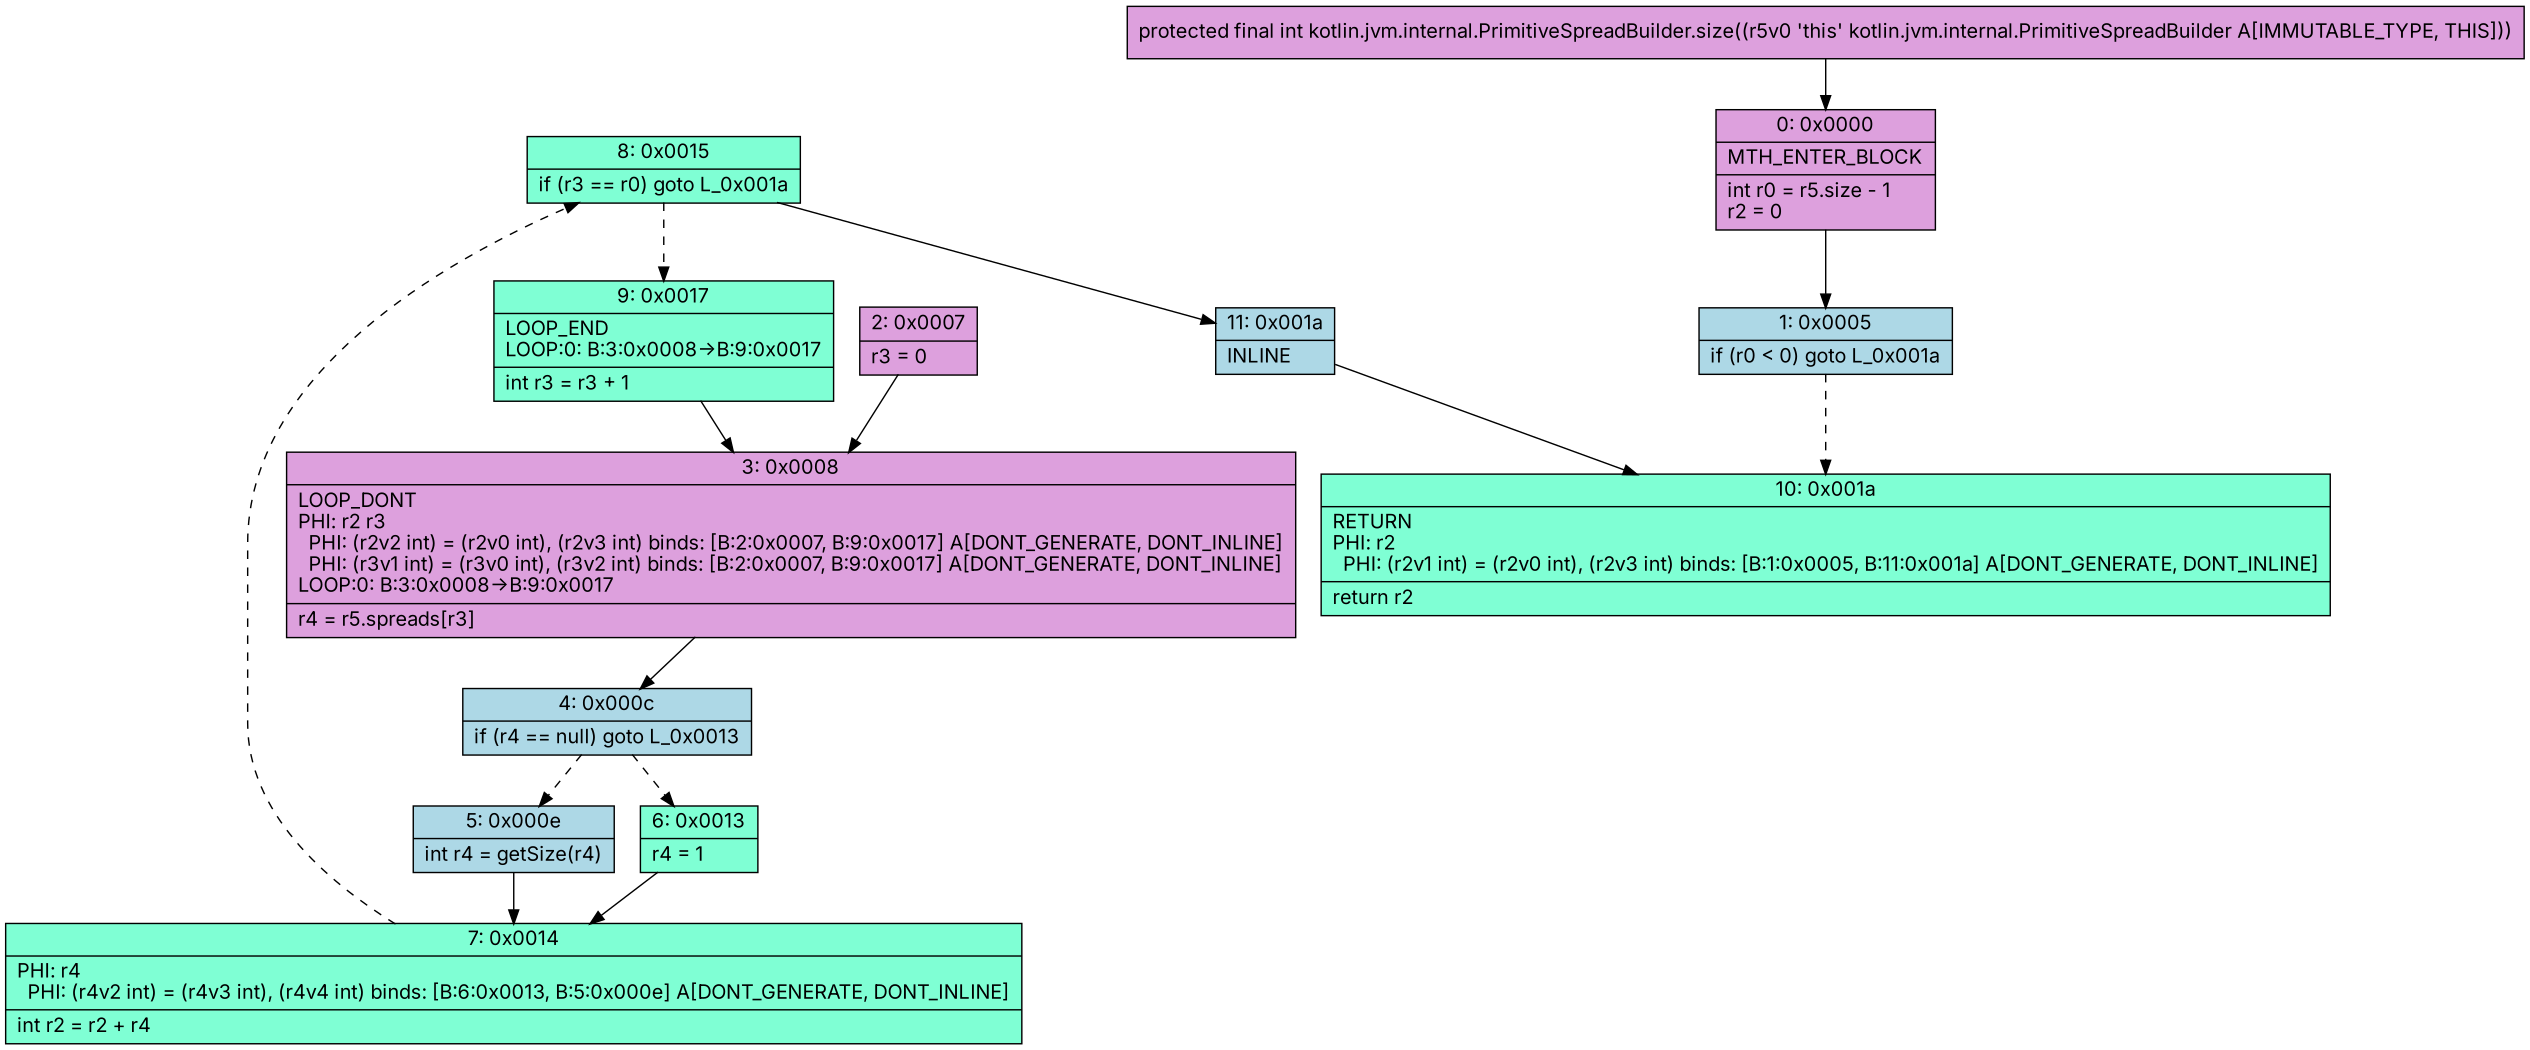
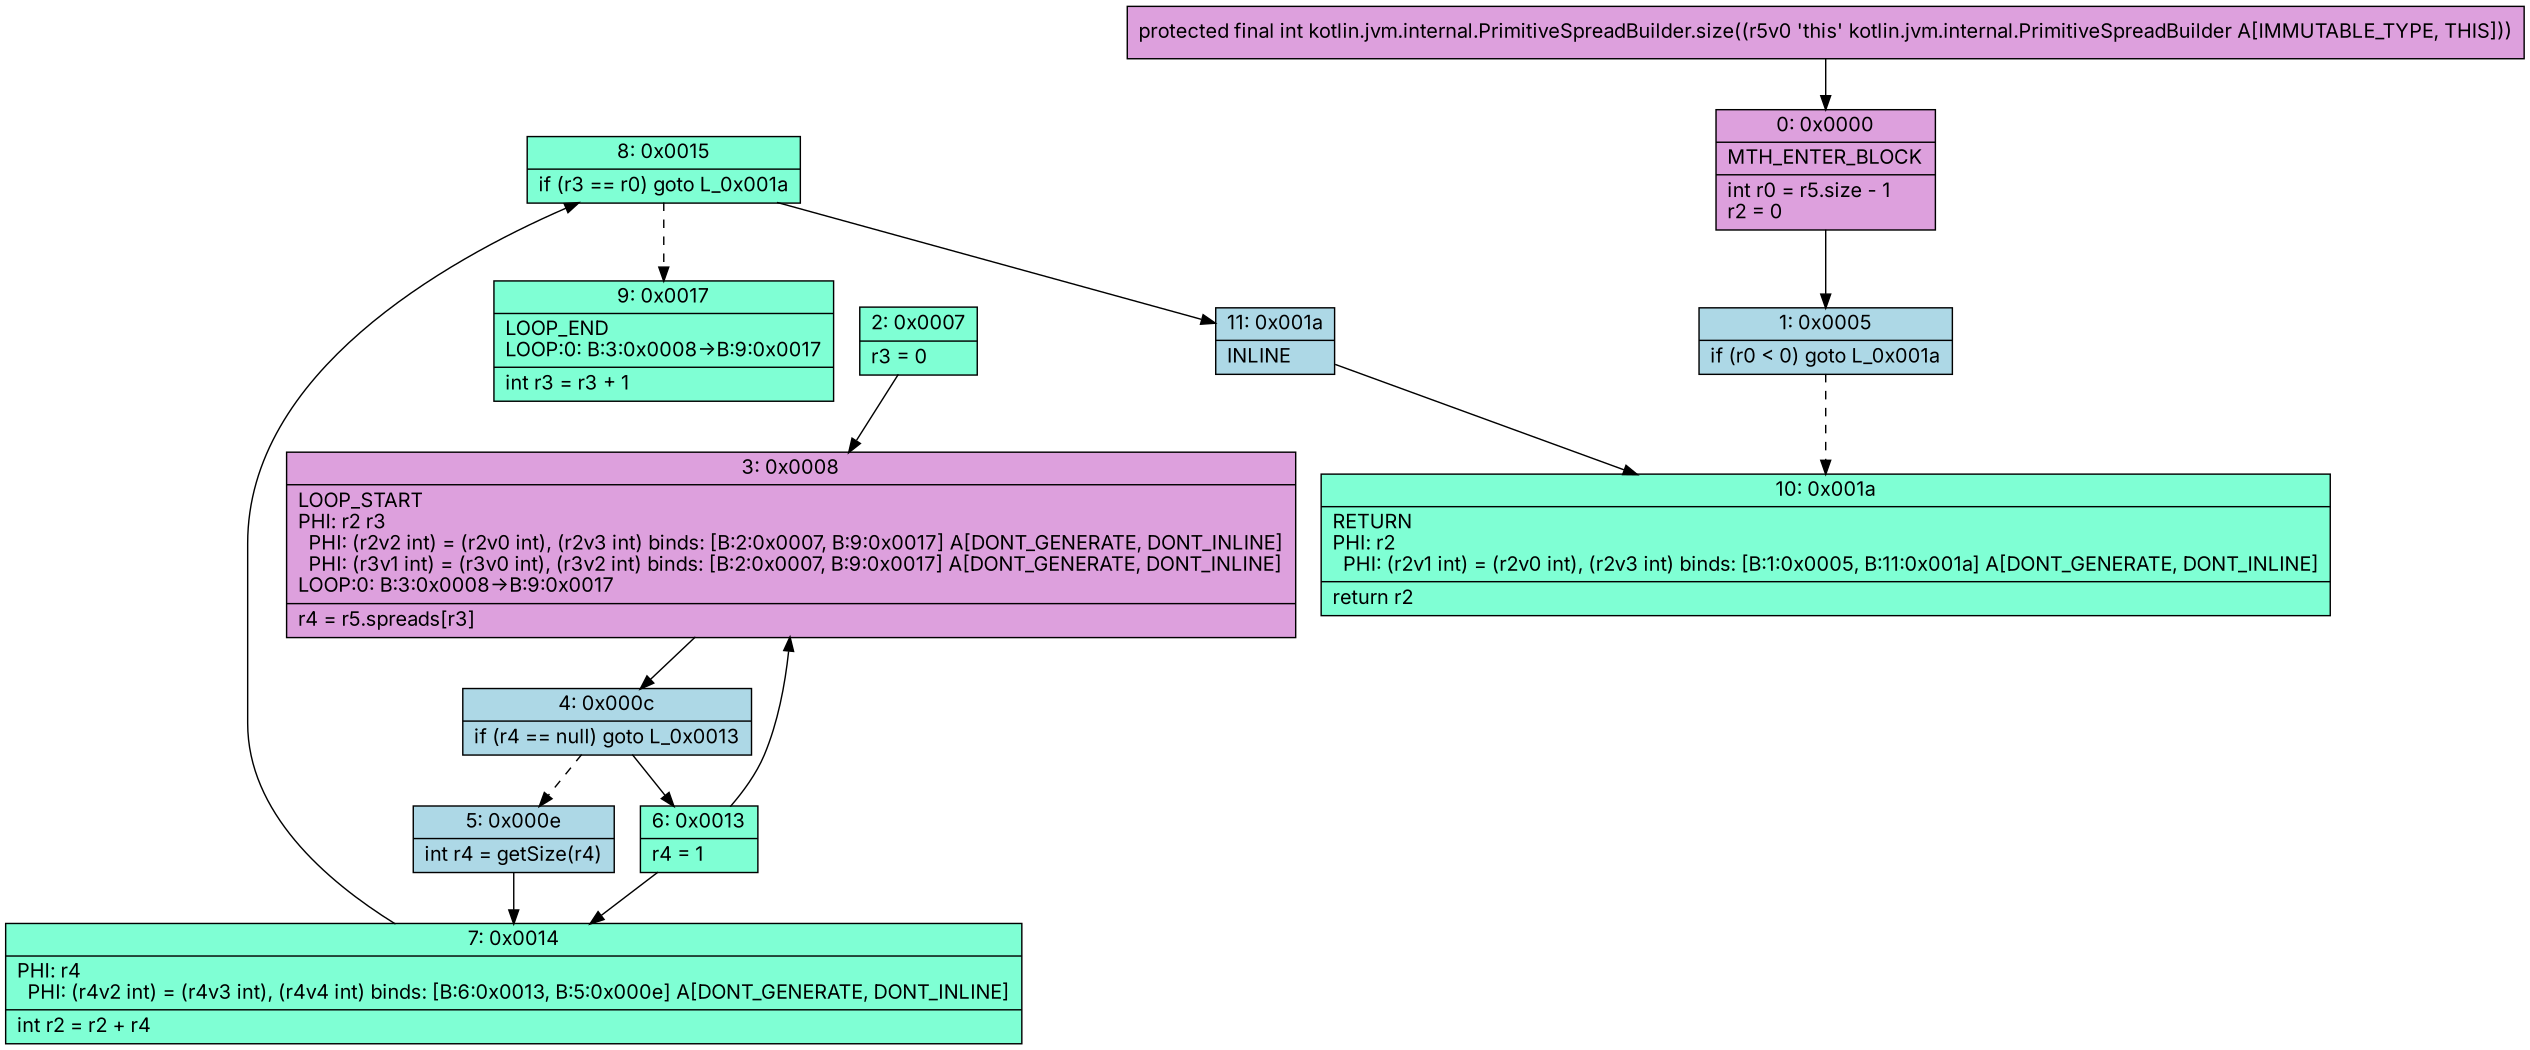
(919, 341) -> (919, 341)
(713, 421) -> (772, 734)
(358, 501) -> (361, 501)
(251, 520) -> (251, 520)
(649, 775) -> (649, 775)
